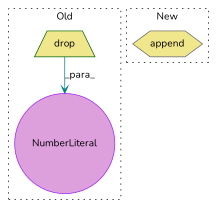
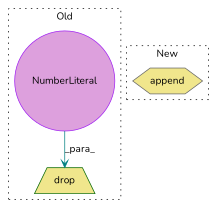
(65, 71) -> (65, 146)
